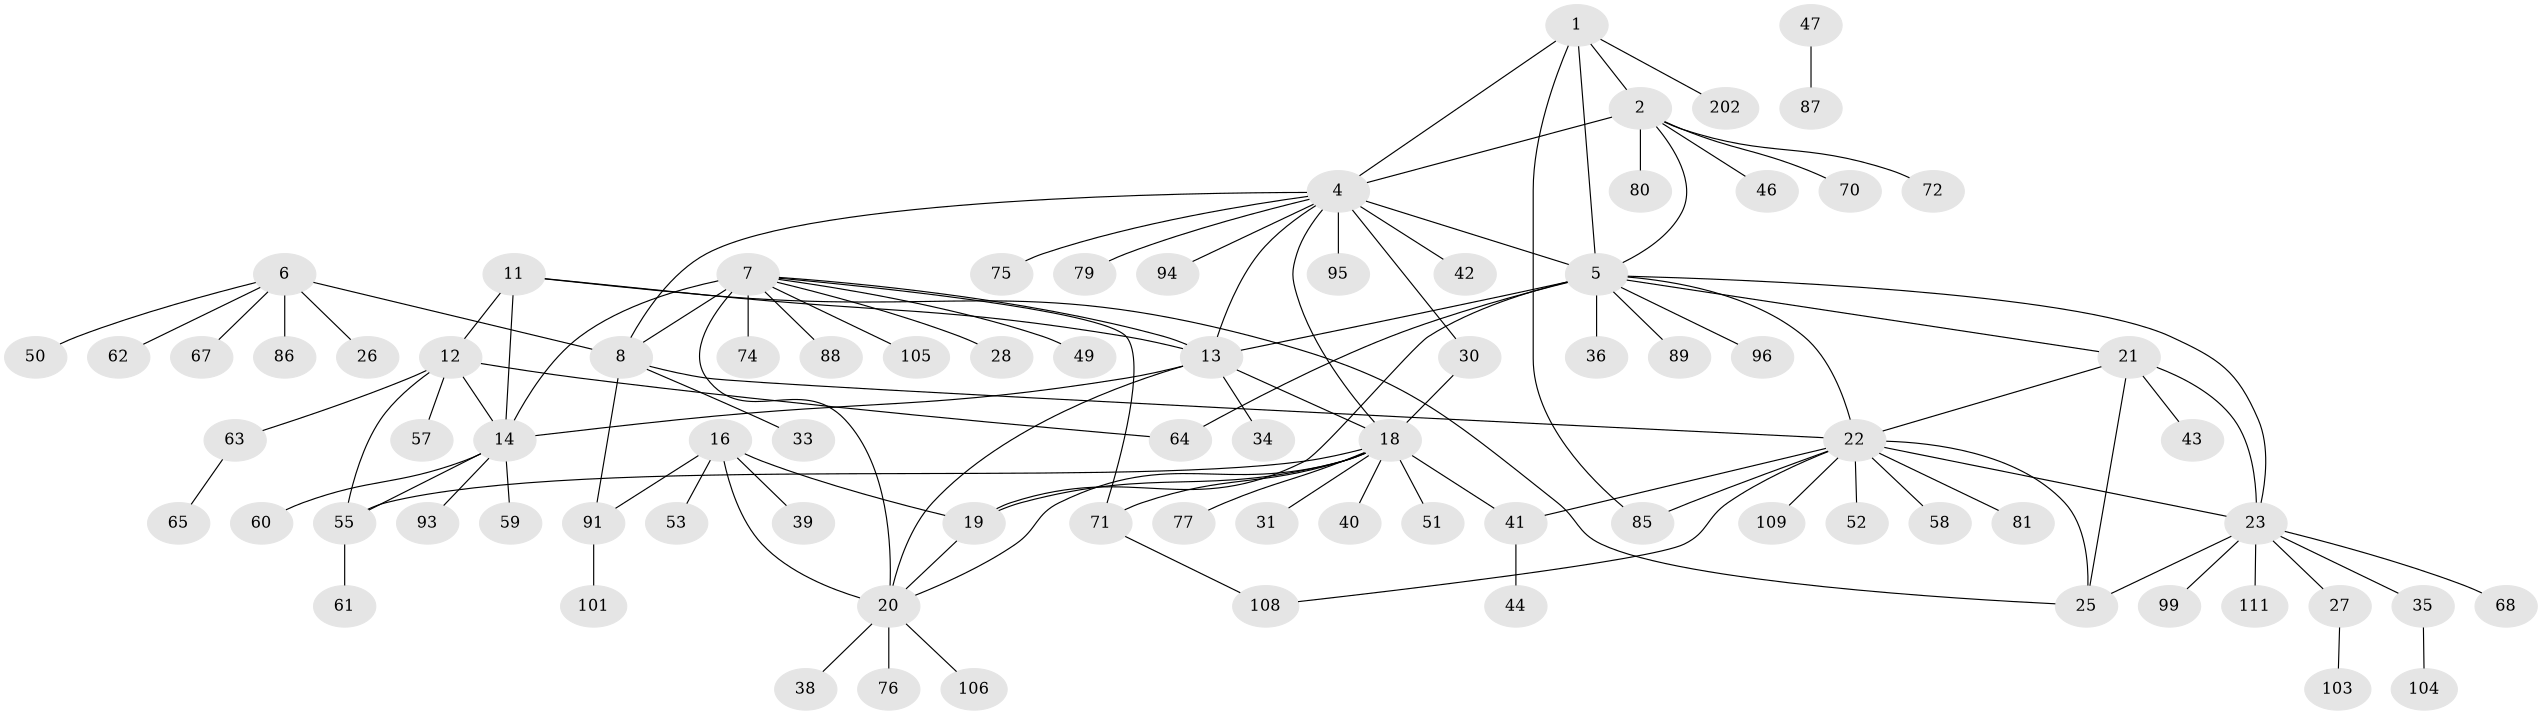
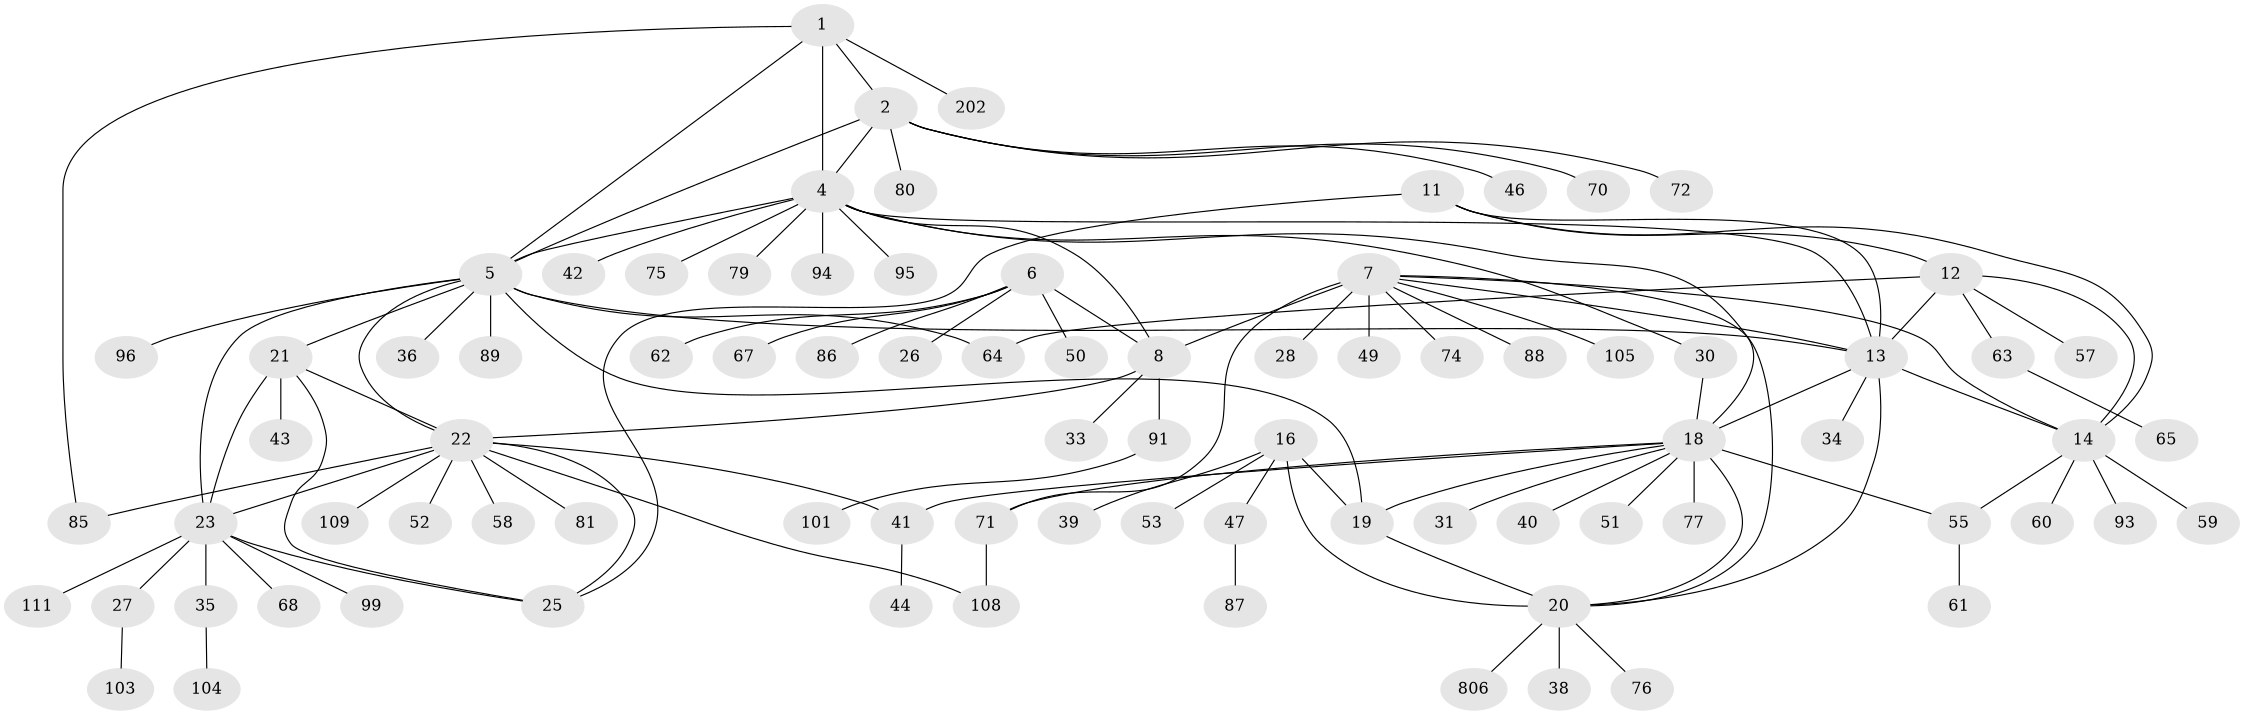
(375, 429) -> (1914, 316)
(653, 485) -> (1261, 482)
(974, 689) -> (1474, 689)
